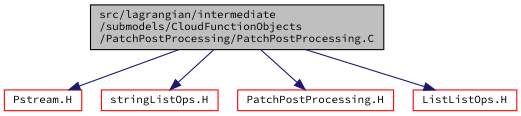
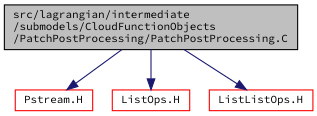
(160, 100) -> none
(316, 100) -> (151, 100)
